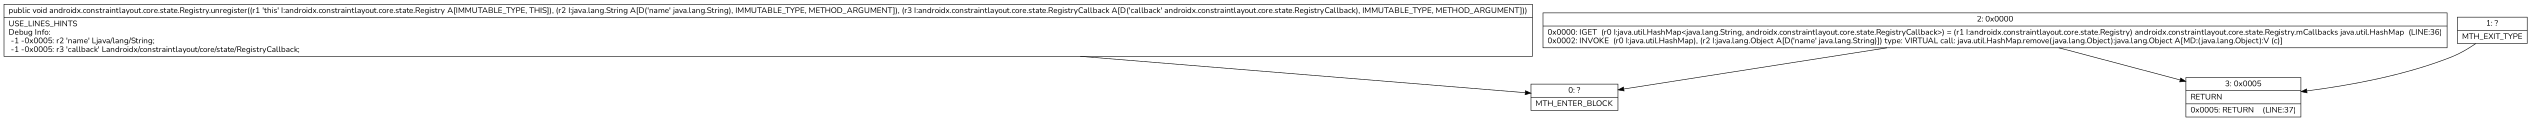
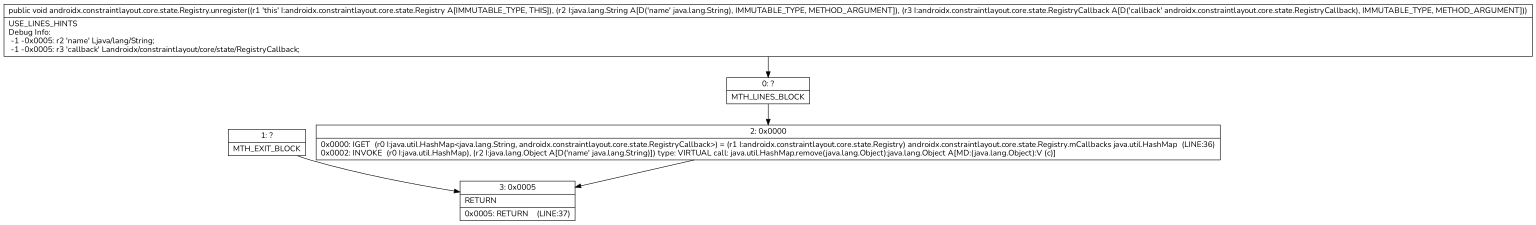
(2492, 37) -> (267, 149)
(1755, 68) -> (768, 112)
(1574, 104) -> (768, 97)
